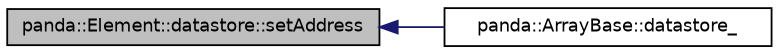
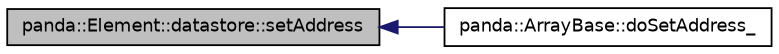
(608, 27) -> (608, 27)
